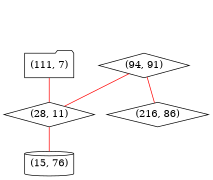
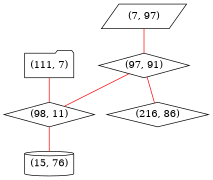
none -> (144, 16)
(144, 65) -> (144, 65)
(49, 115) -> (49, 115)
